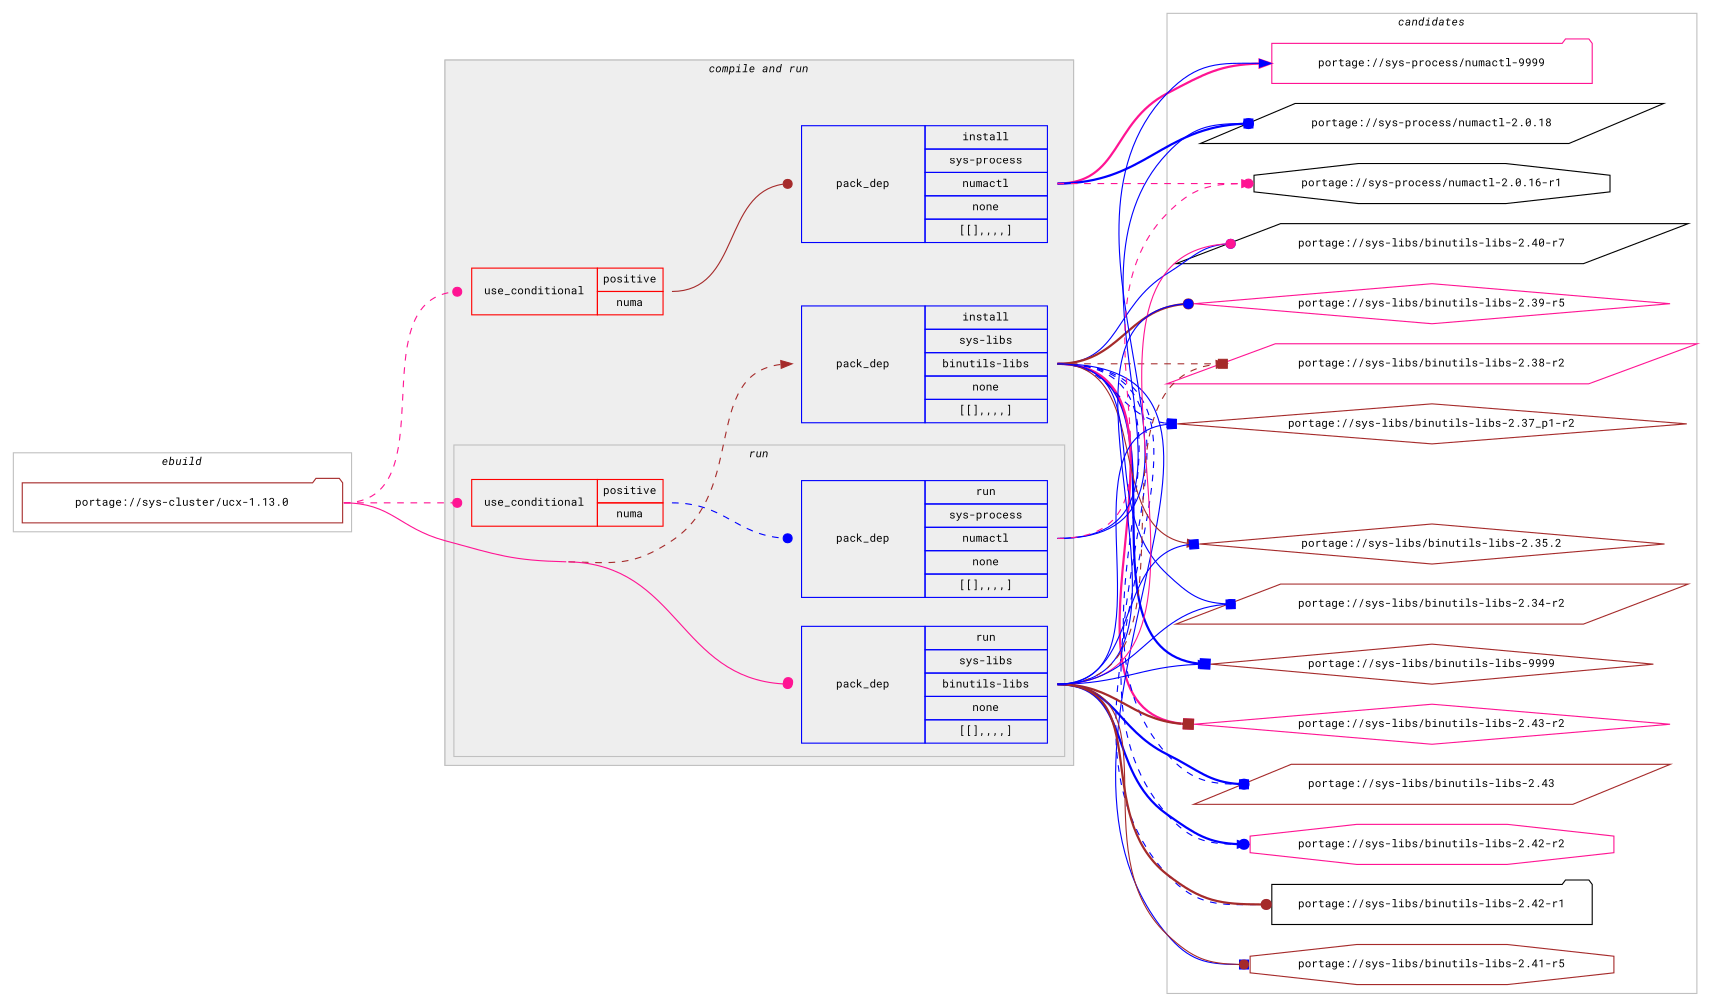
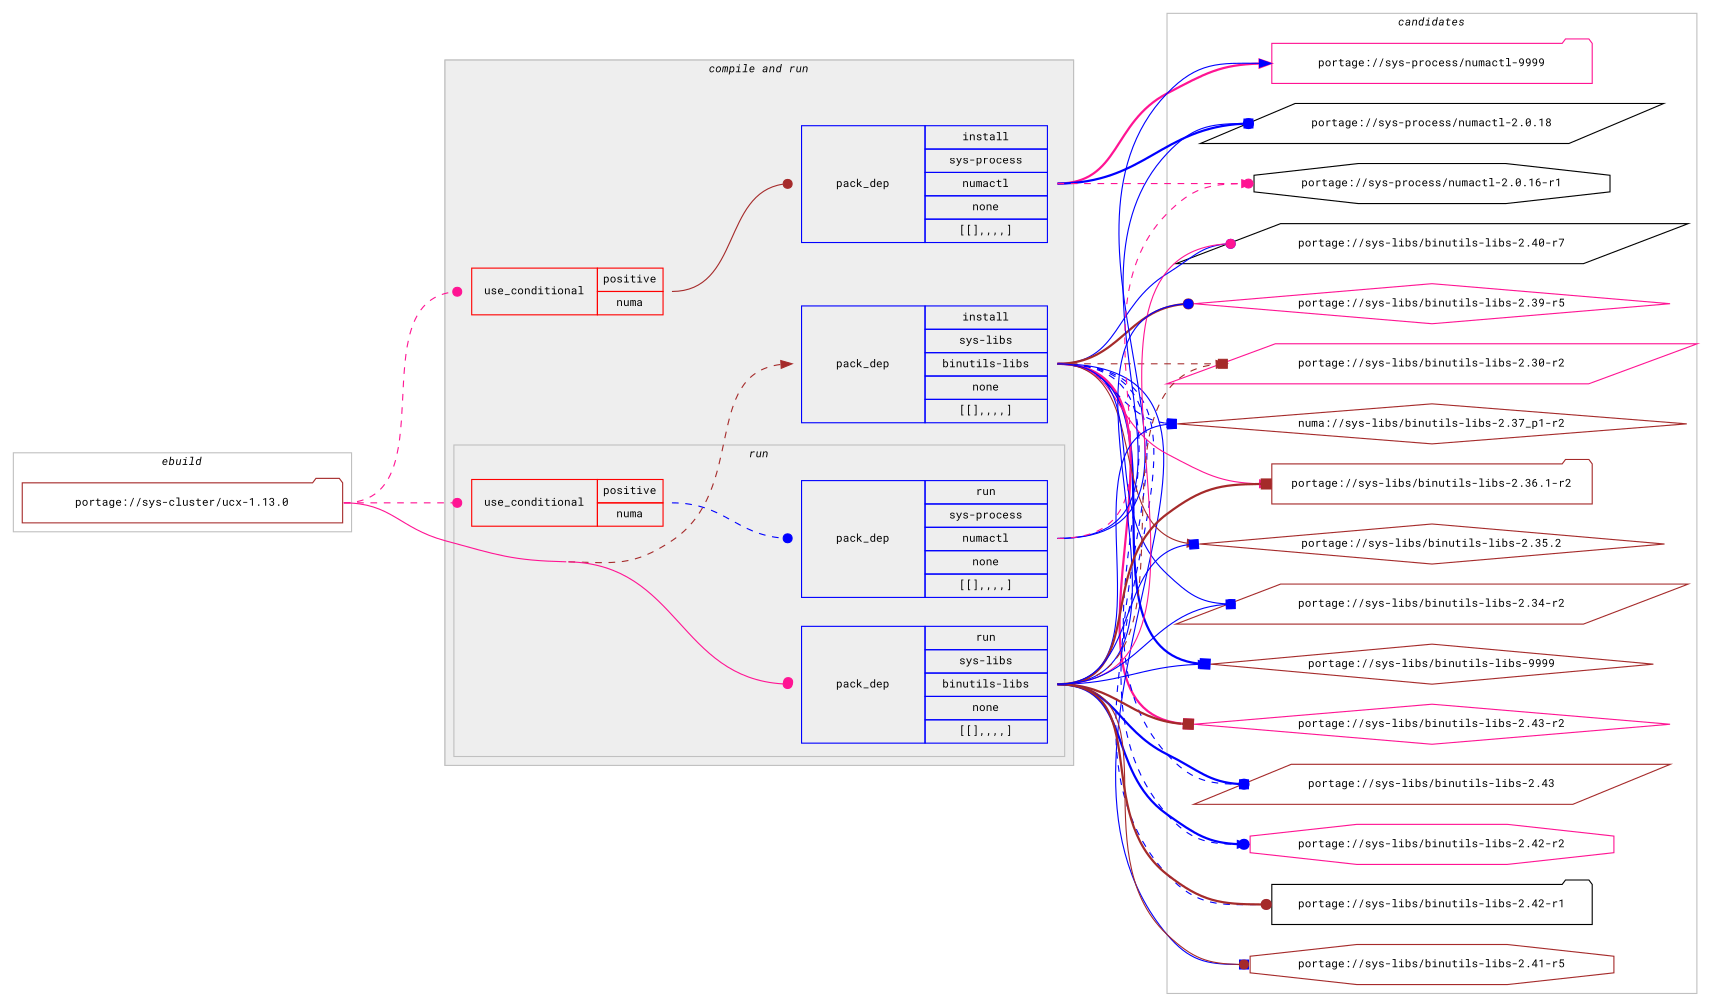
(1432, 364) -> (1432, 364)
(1432, 424) -> (1432, 424)
none -> (1432, 484)
